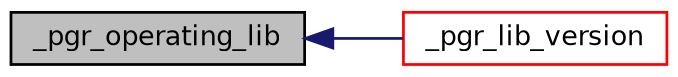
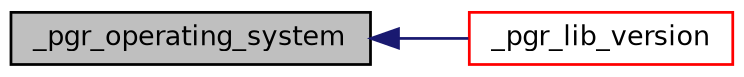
(158, 38) -> (191, 38)
